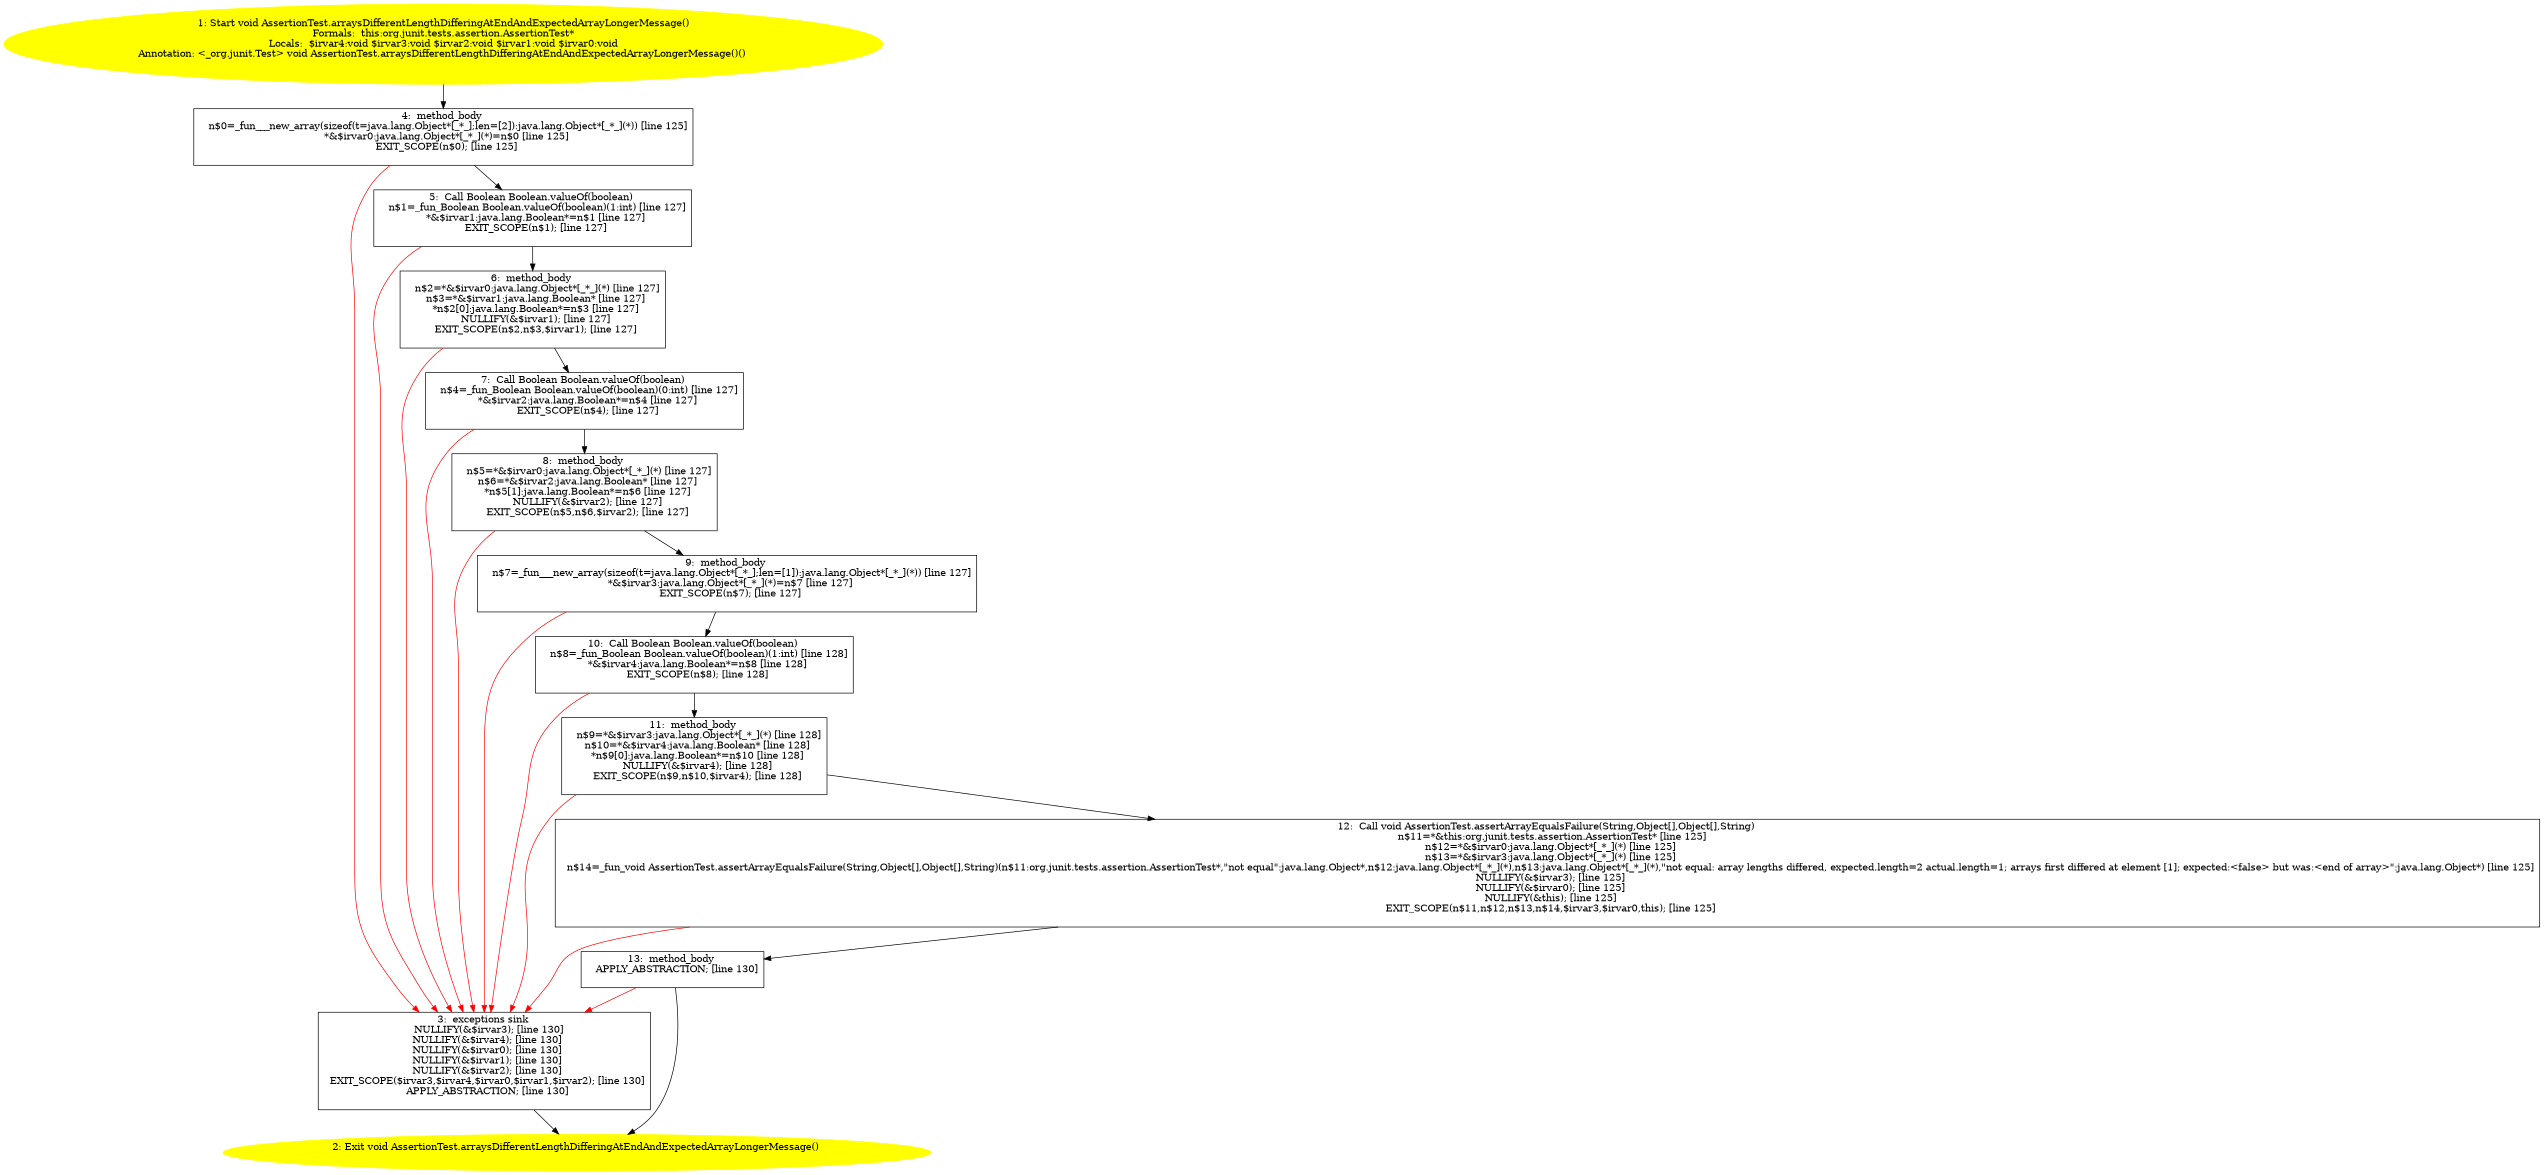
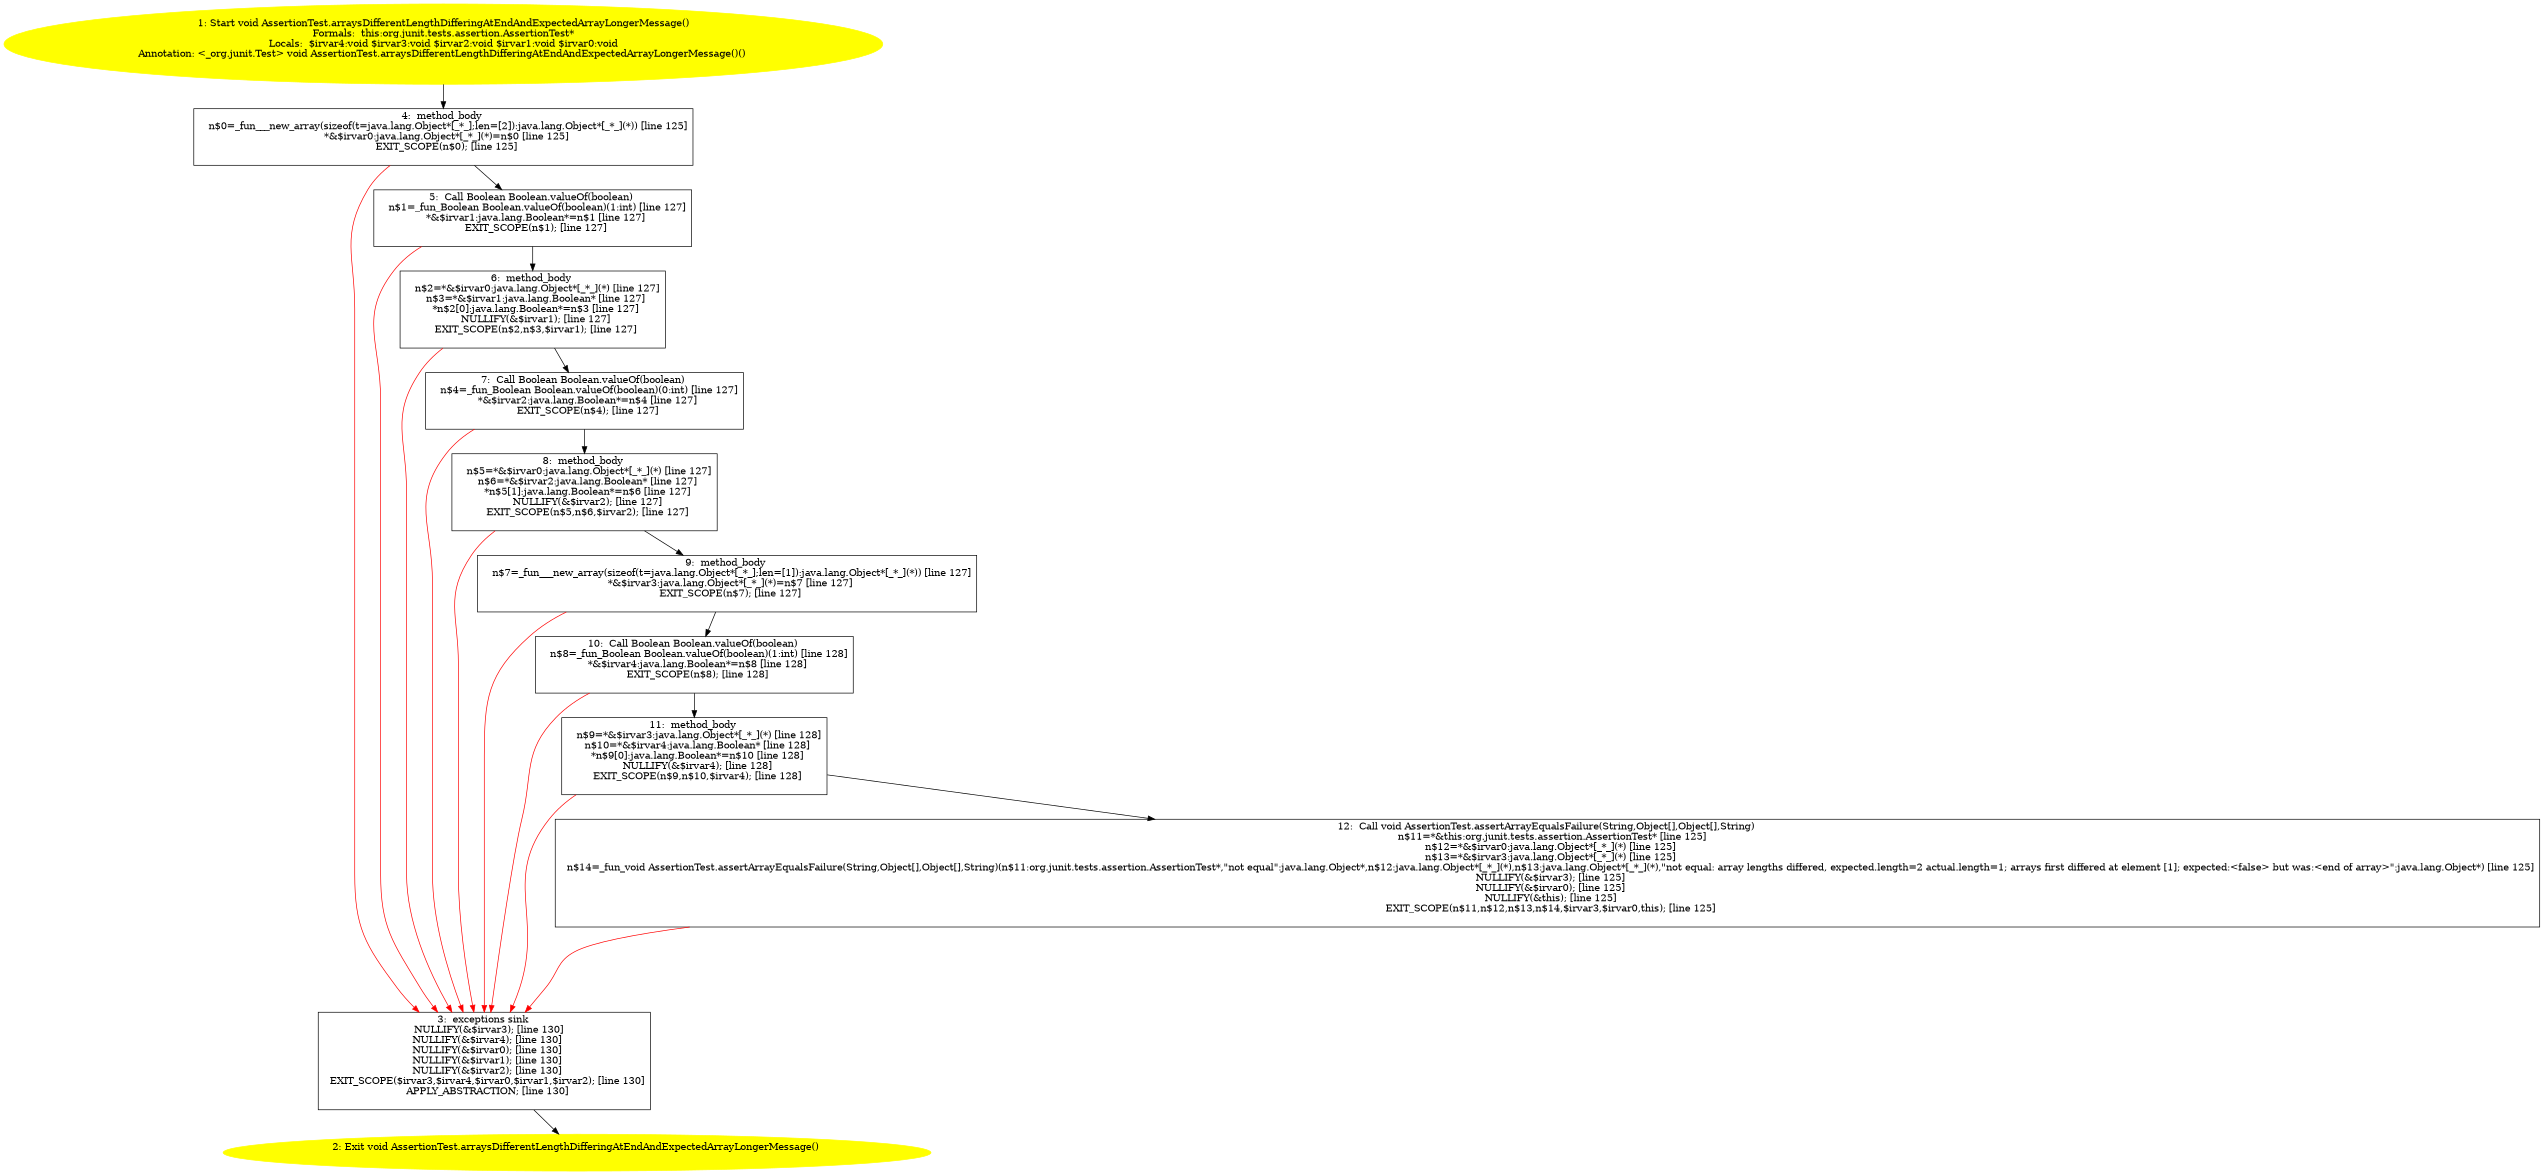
(673, 970) -> none
